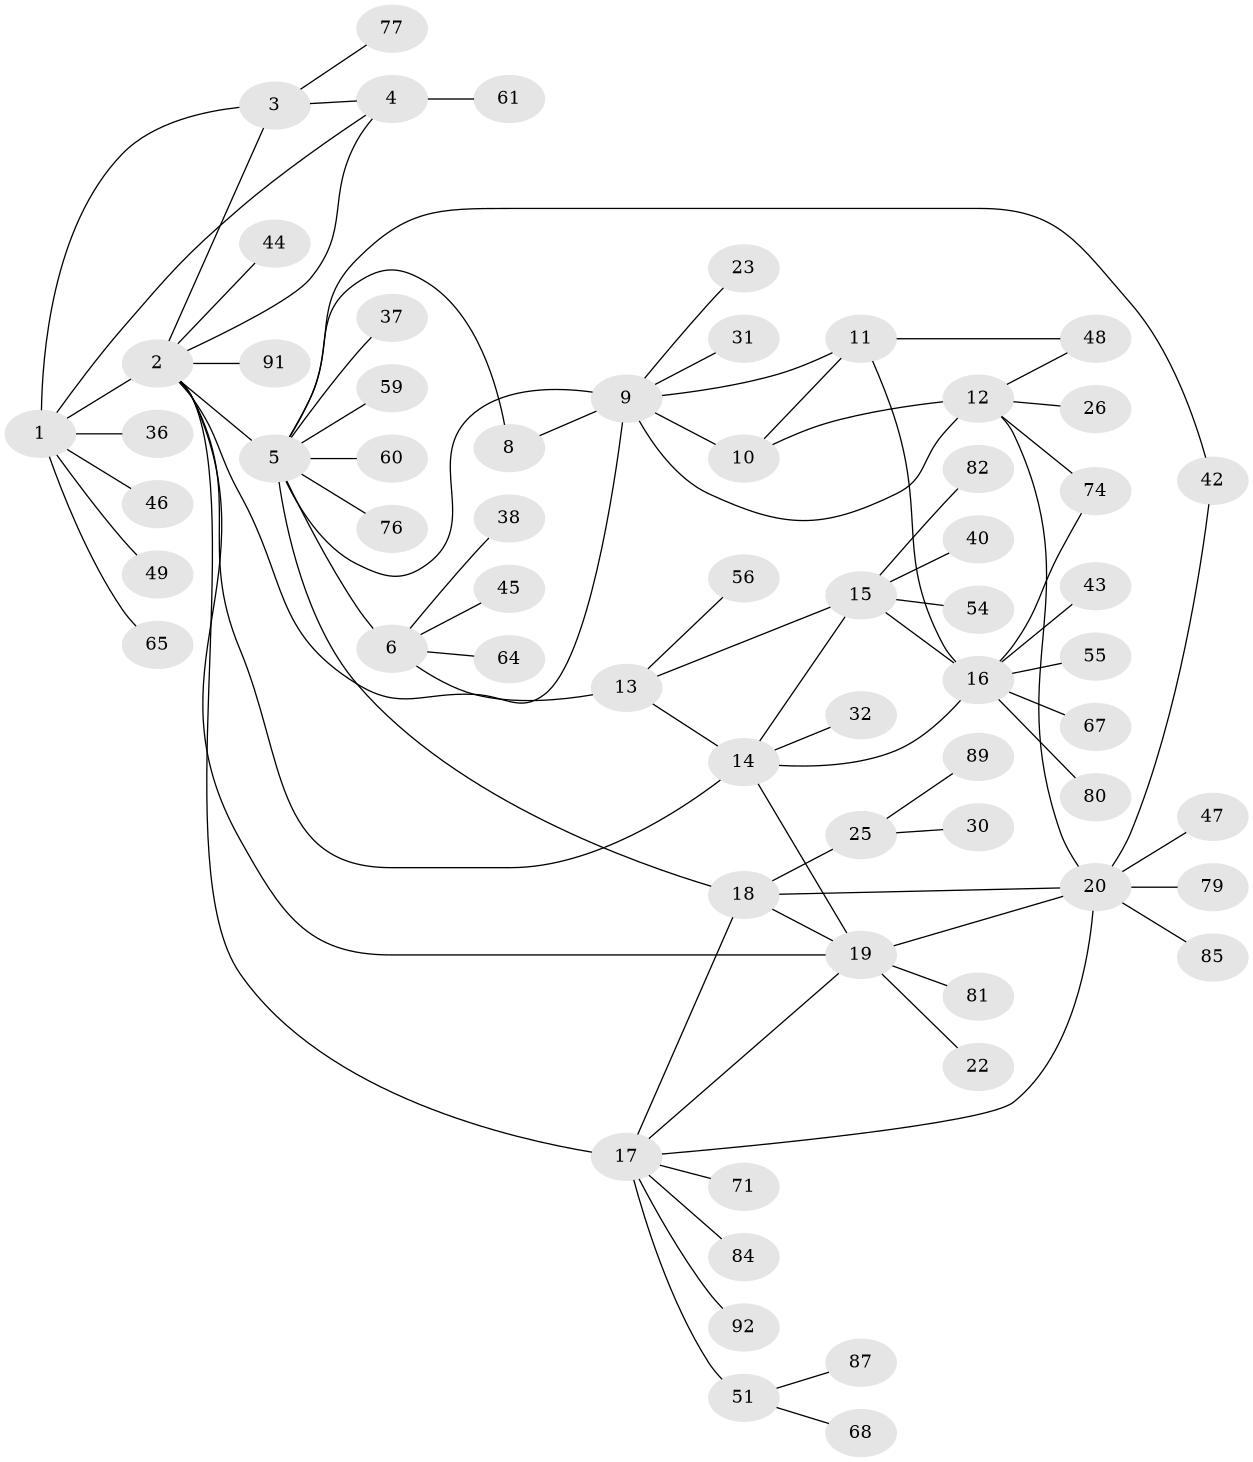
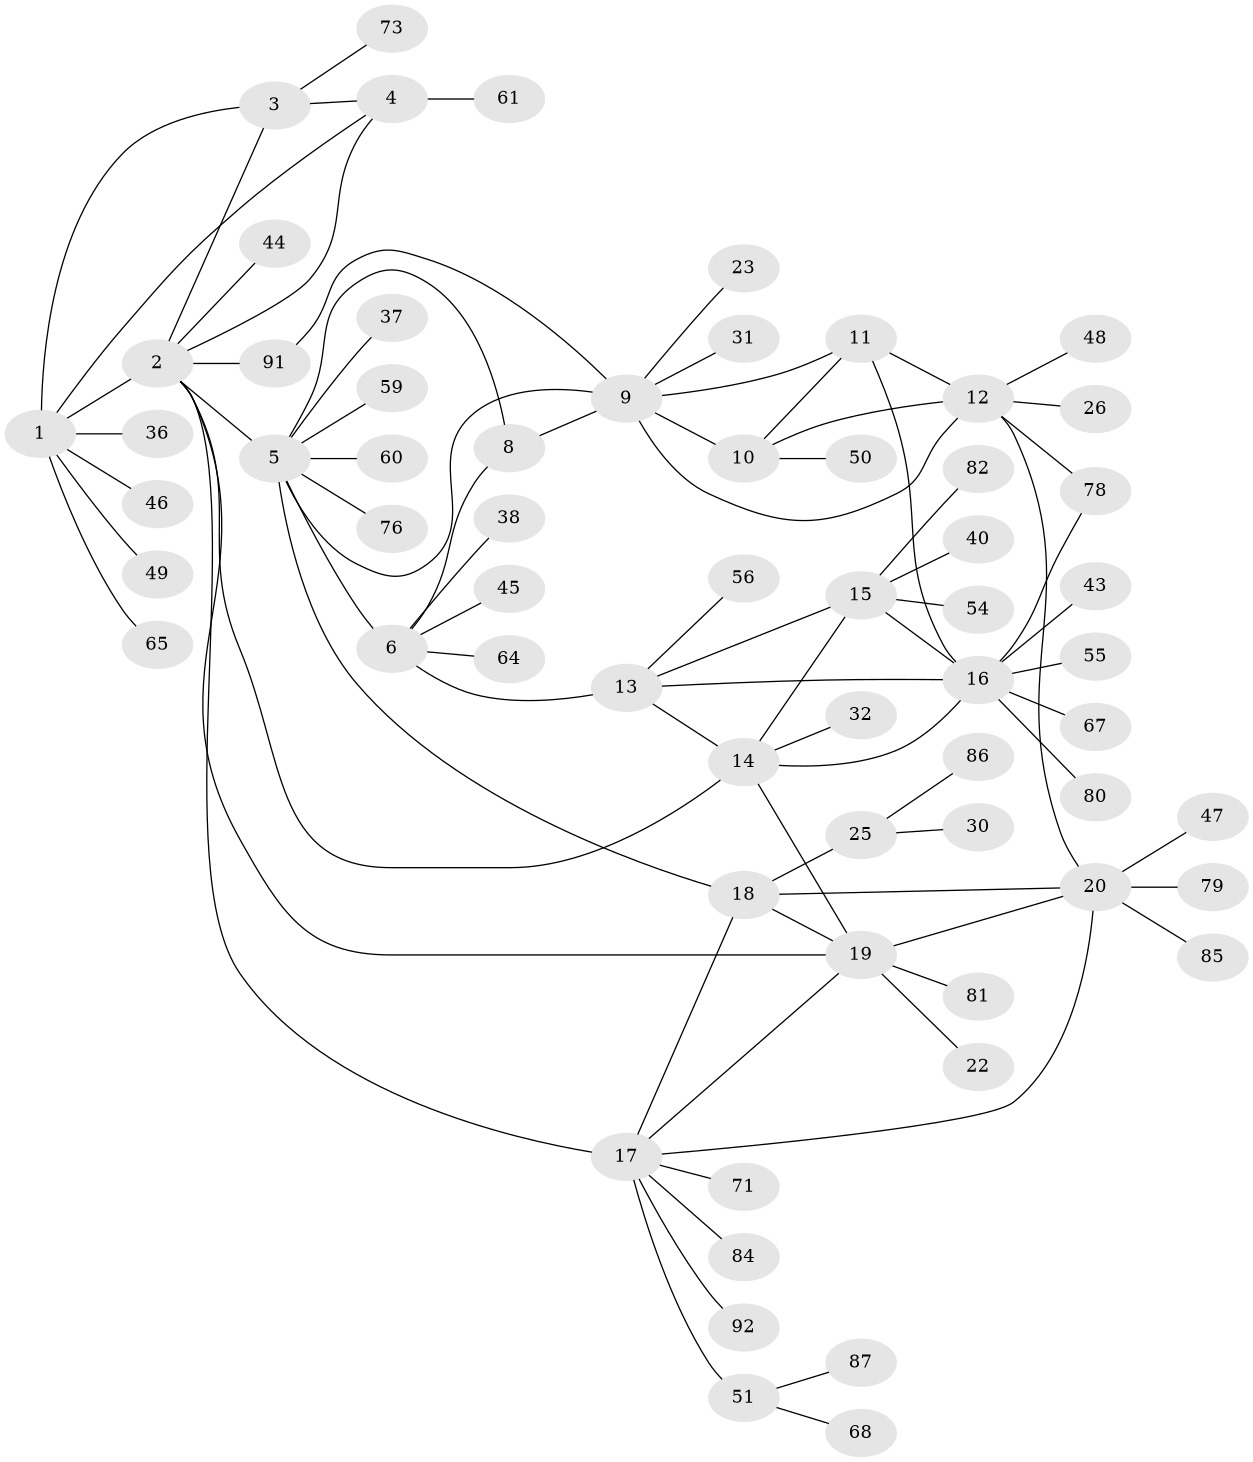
(392, 29) -> (392, 29)
(979, 339) -> (920, 369)
none -> (861, 459)
(1213, 481) -> none
(1096, 491) -> (1096, 491)
none -> (447, 556)
none -> (788, 681)
(416, 698) -> (445, 266)
(978, 757) -> (978, 757)
